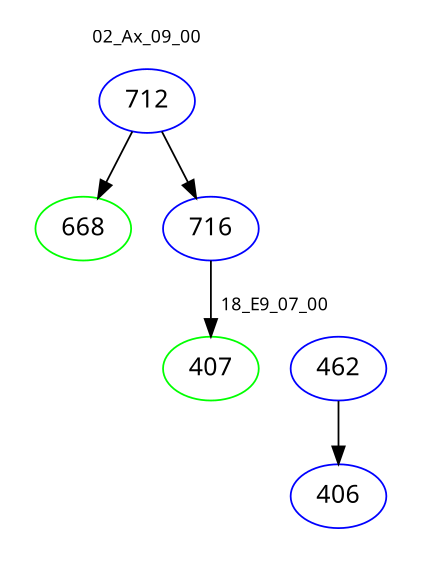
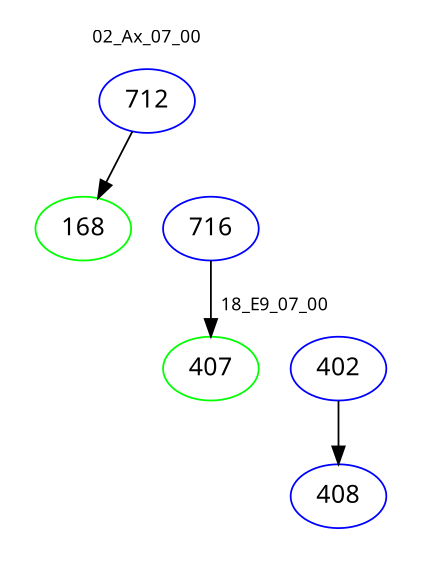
(147, 38) -> (147, 38)
(175, 157) -> none
(83, 229) -> (83, 229)
(338, 369) -> (338, 369)
(338, 496) -> (338, 496)
